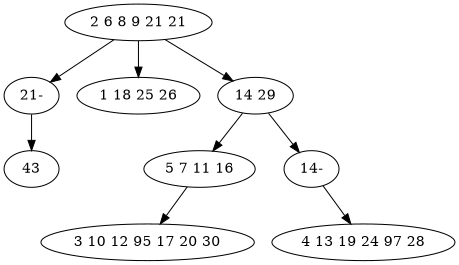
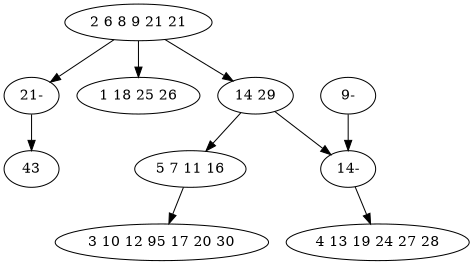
none -> (348, 96)
(363, 242) -> (378, 242)
